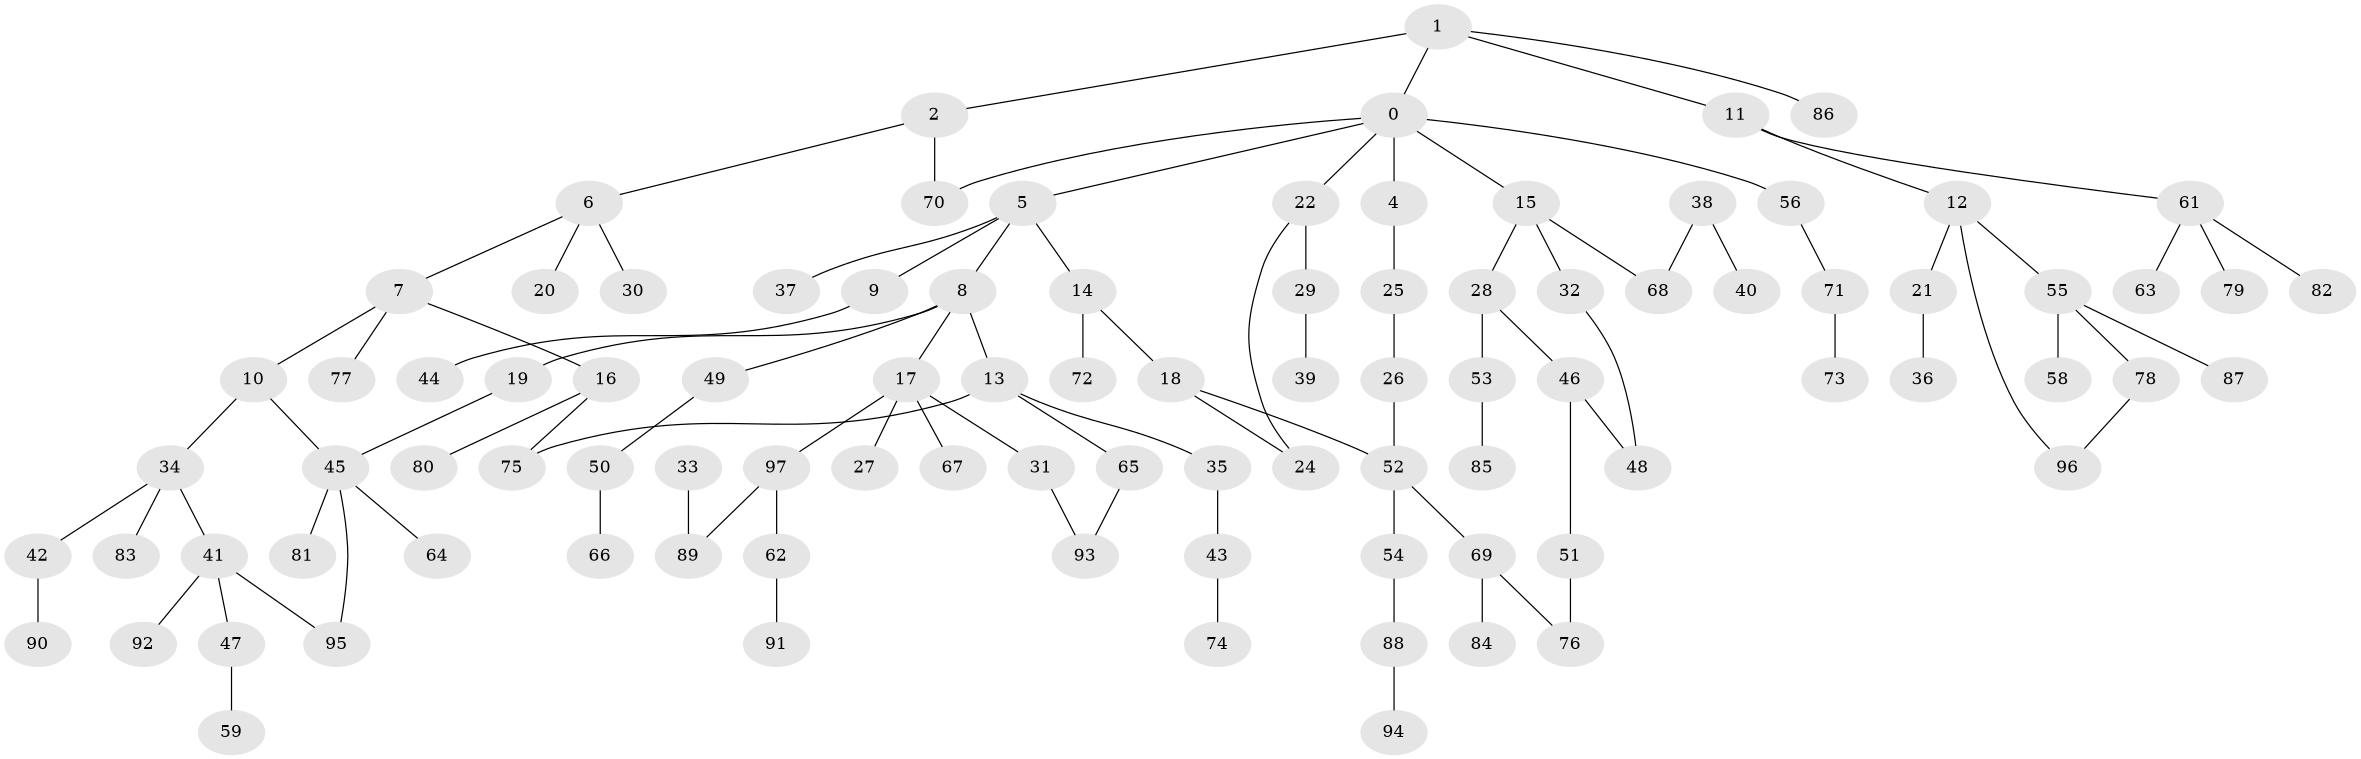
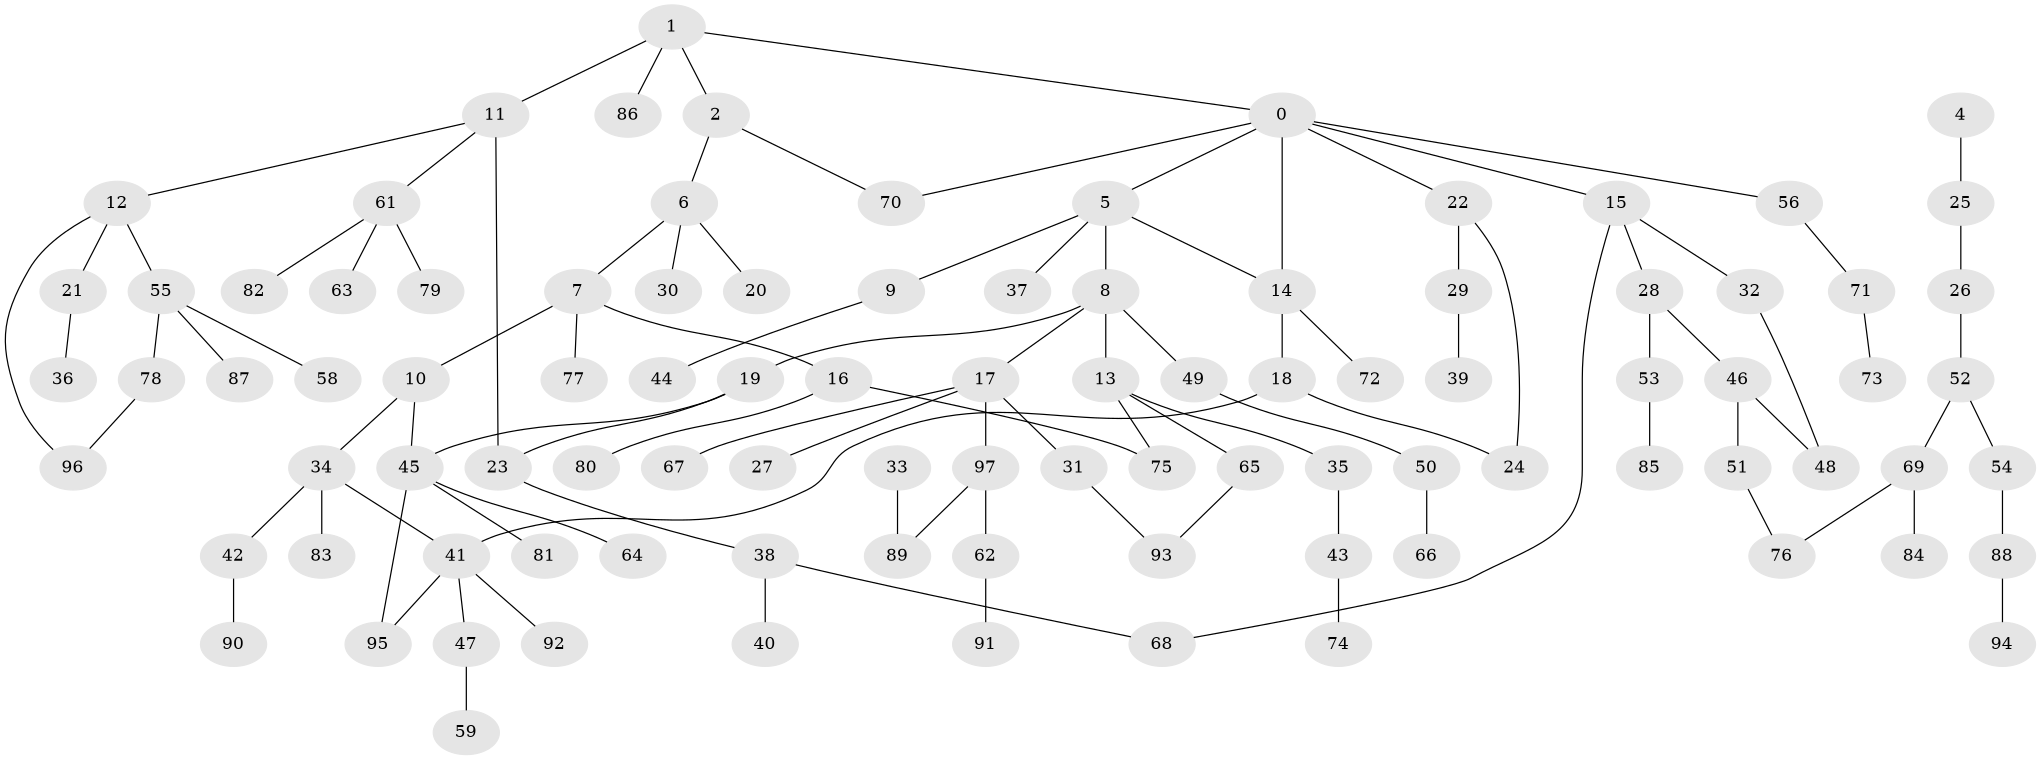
(1394, 159) -> (1282, 203)
(1285, 420) -> (860, 443)
none -> (498, 468)
